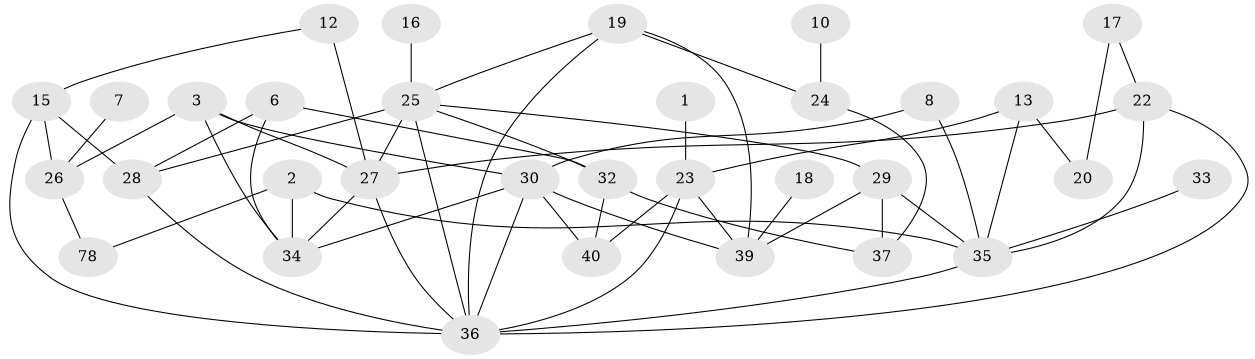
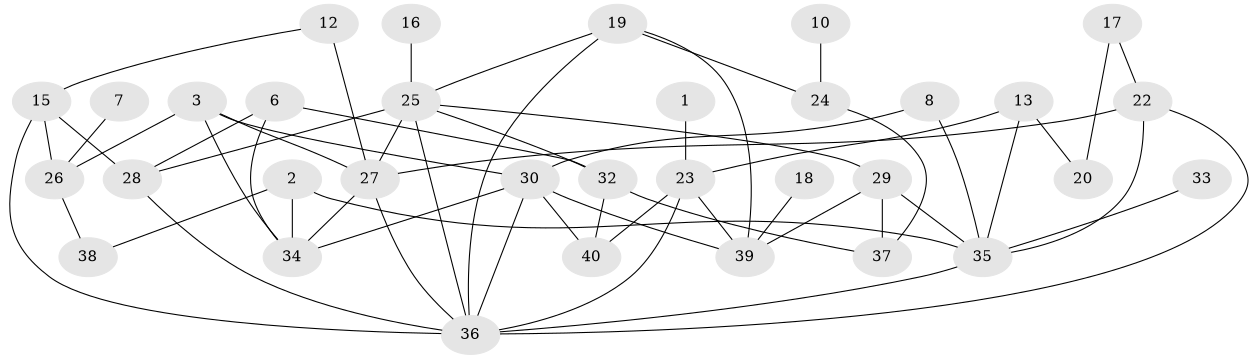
(88, 257) -> (88, 257)
